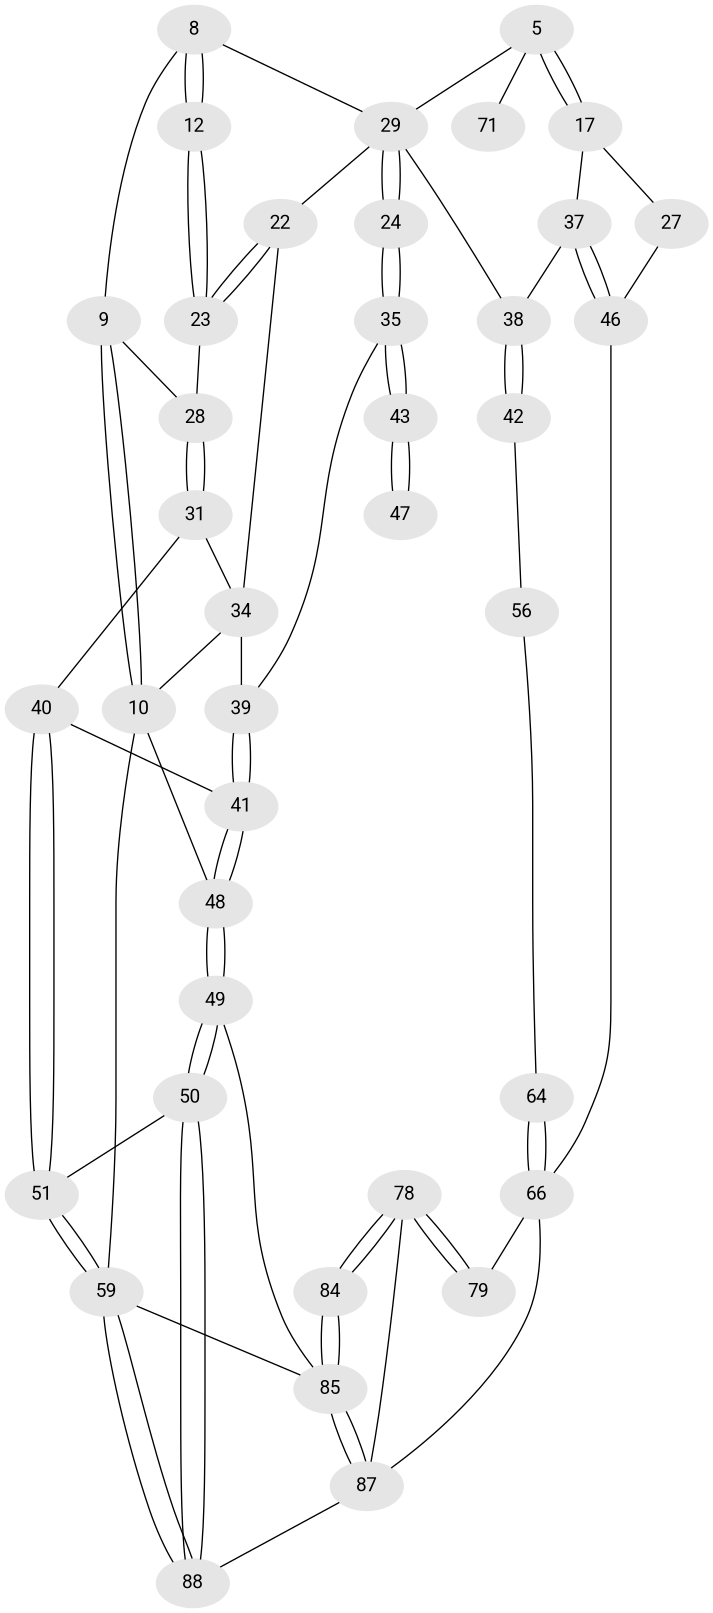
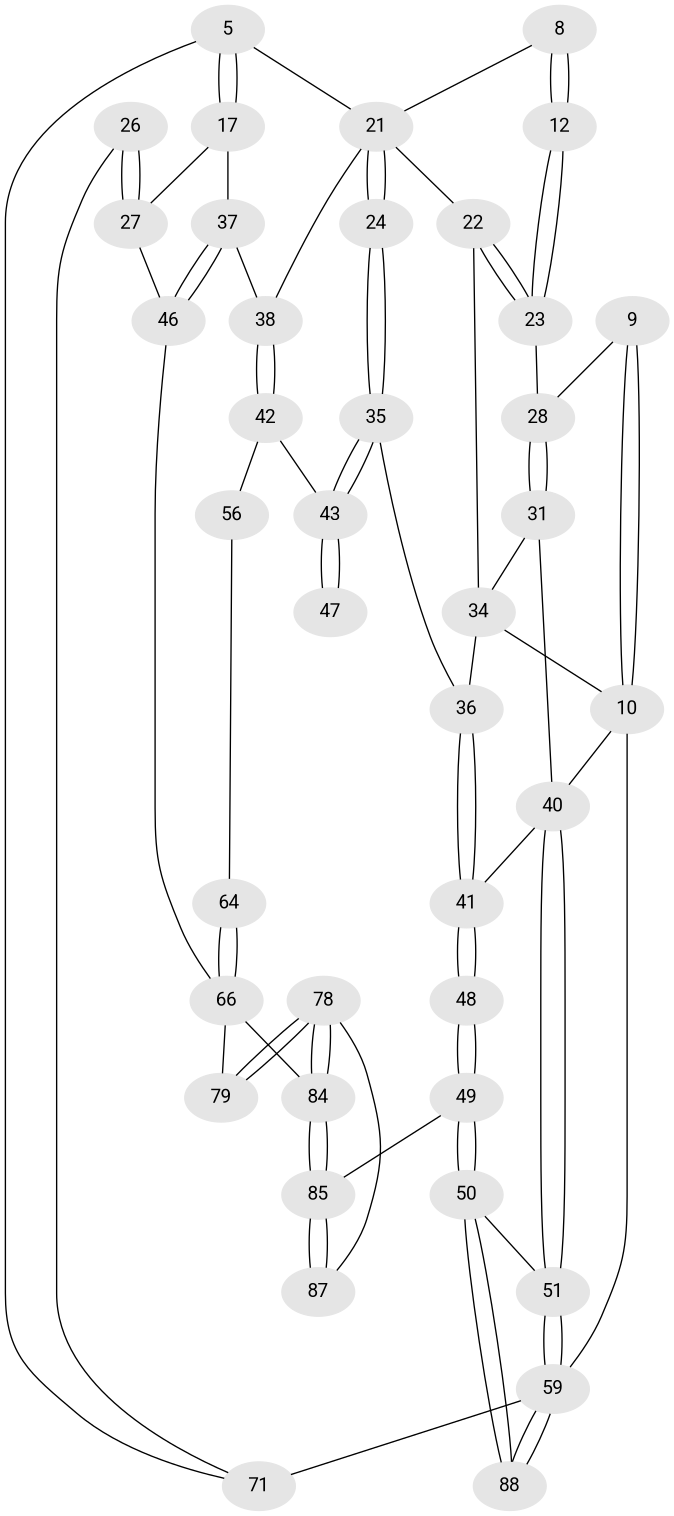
none -> (131, 127)
(391, 127) -> (376, 127)
(125, 169) -> none
none -> (298, 467)
(241, 709) -> (467, 709)
(177, 807) -> (590, 758)
(219, 1341) -> (406, 1438)
(500, 1362) -> (262, 1038)
(280, 1535) -> none
